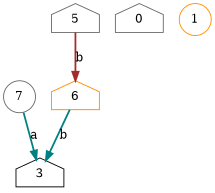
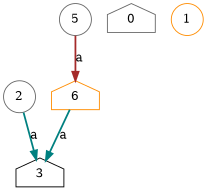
(75, 20) -> (75, 20)
(80, 58) -> (79, 58)
(20, 97) -> (20, 97)
(64, 135) -> (63, 135)
